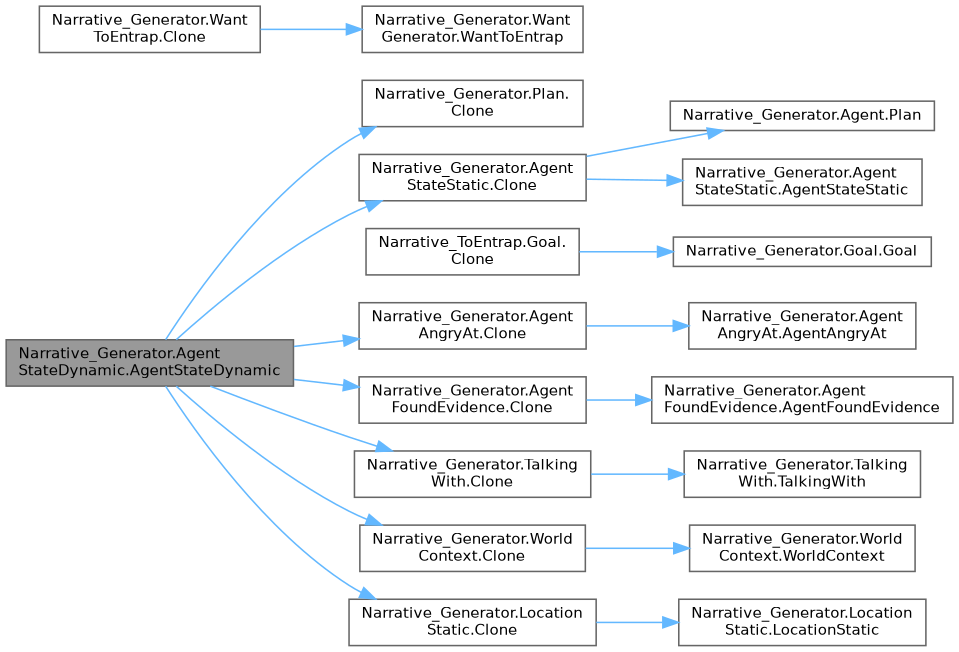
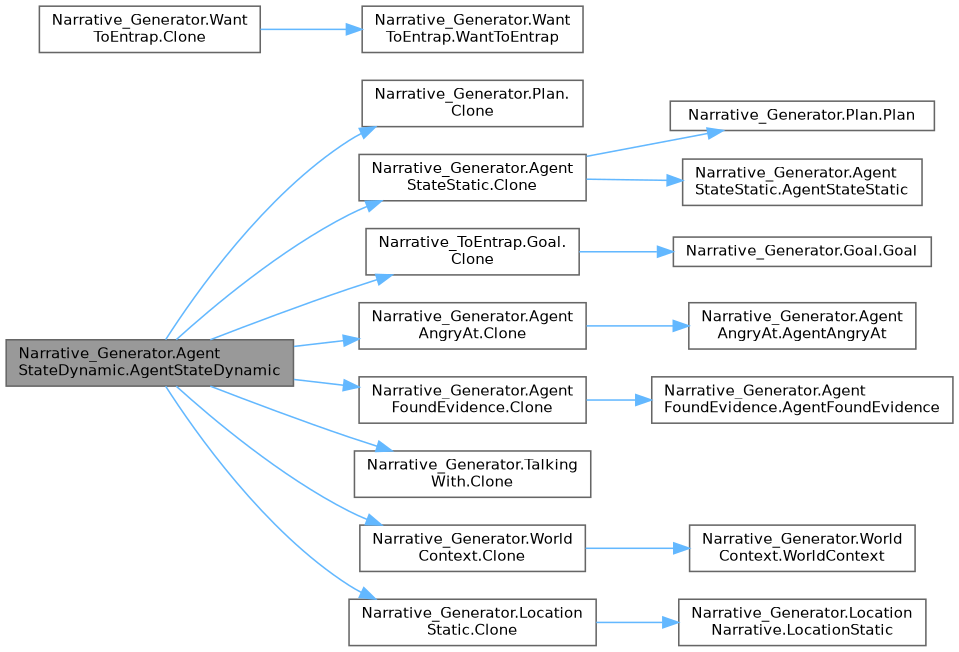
(473, 29) -> (473, 29)
(802, 116) -> (802, 116)
none -> (293, 308)
(802, 474) -> none
(802, 622) -> (802, 622)
